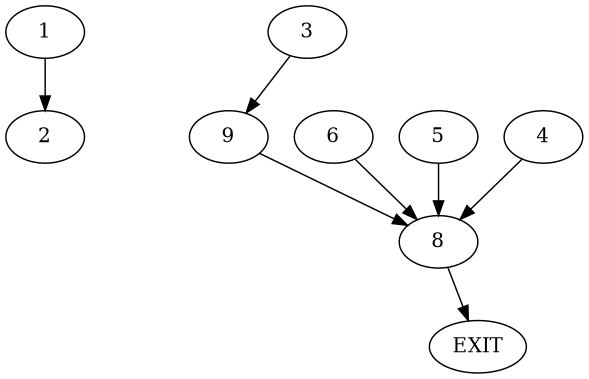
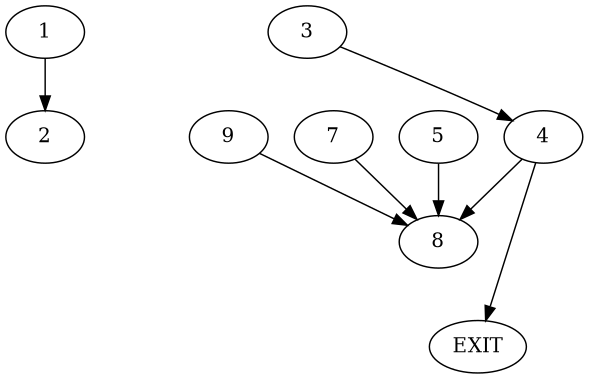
(273, 79) -> (420, 80)
(334, 137) -> (334, 137)
(455, 287) -> (513, 235)
